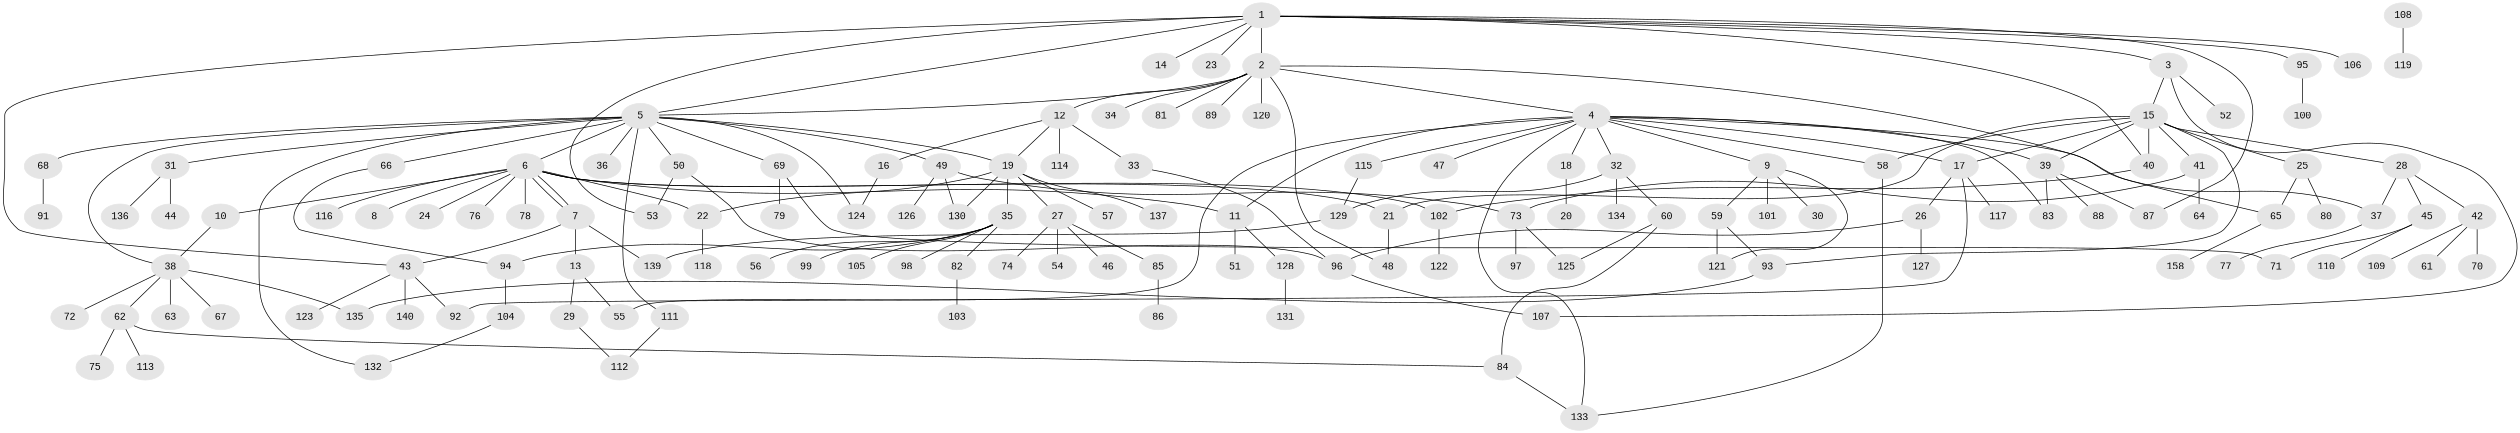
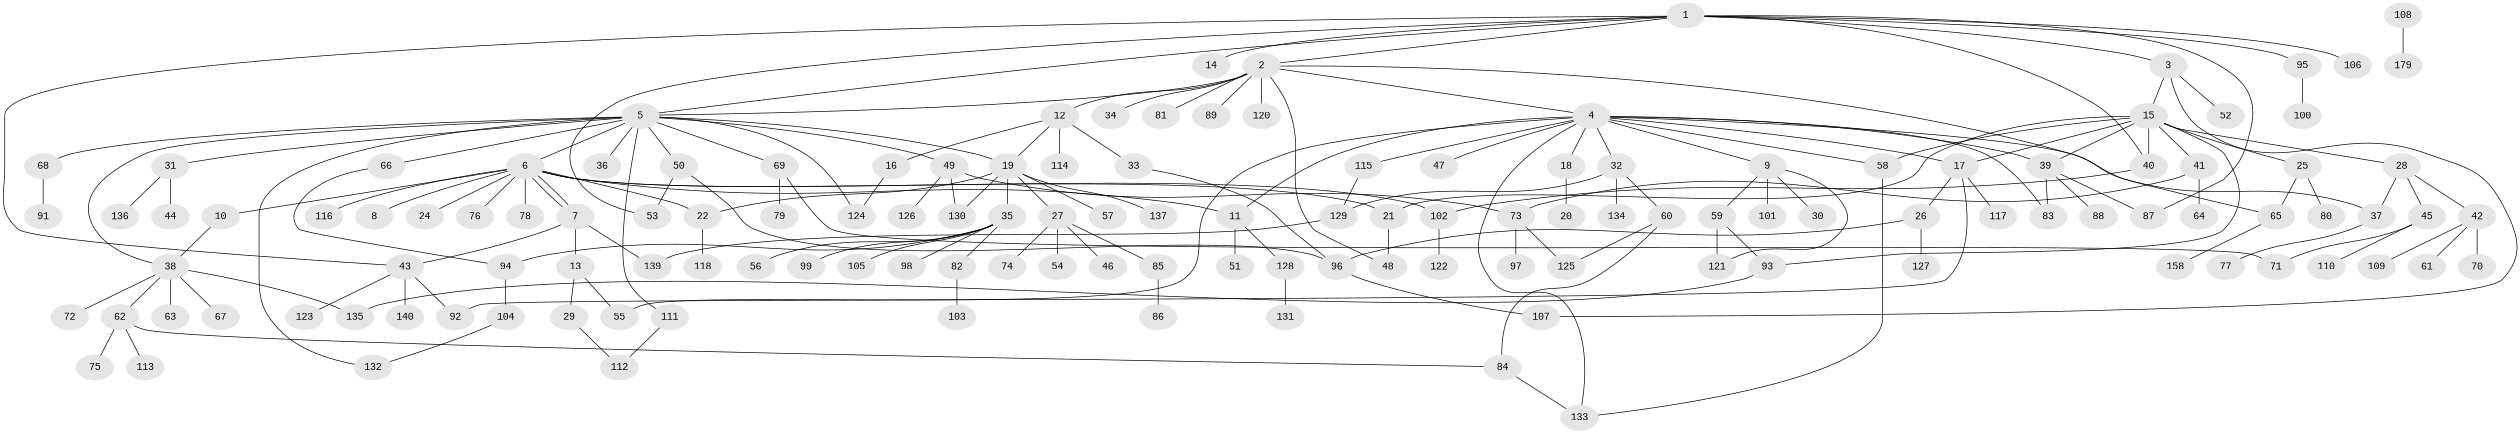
(1211, 66) -> none
(2403, 66) -> (2403, 66)
